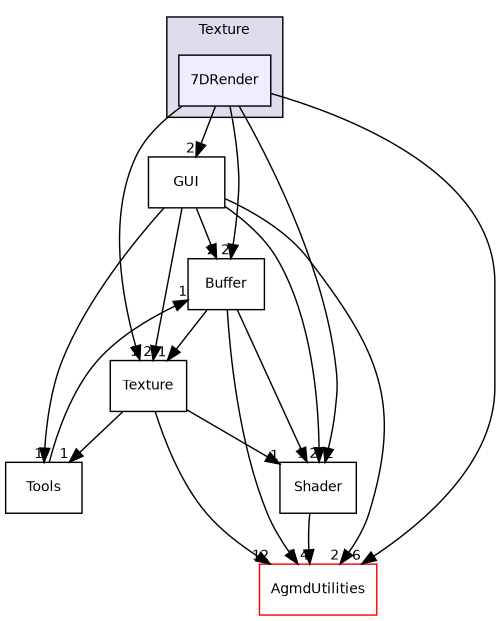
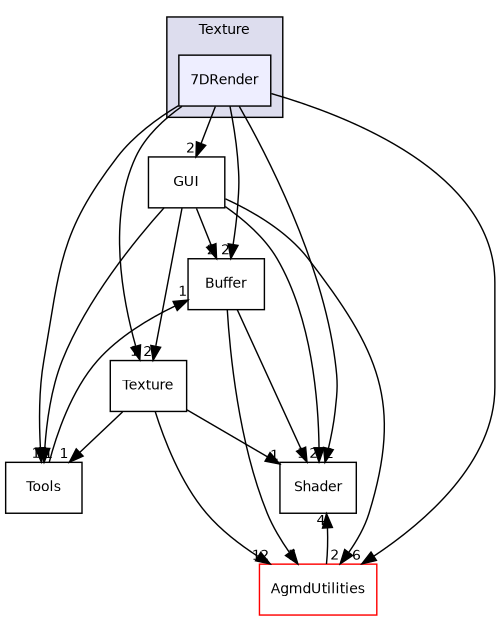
none -> (64, 256)
(192, 330) -> none
(309, 532) -> (328, 546)
